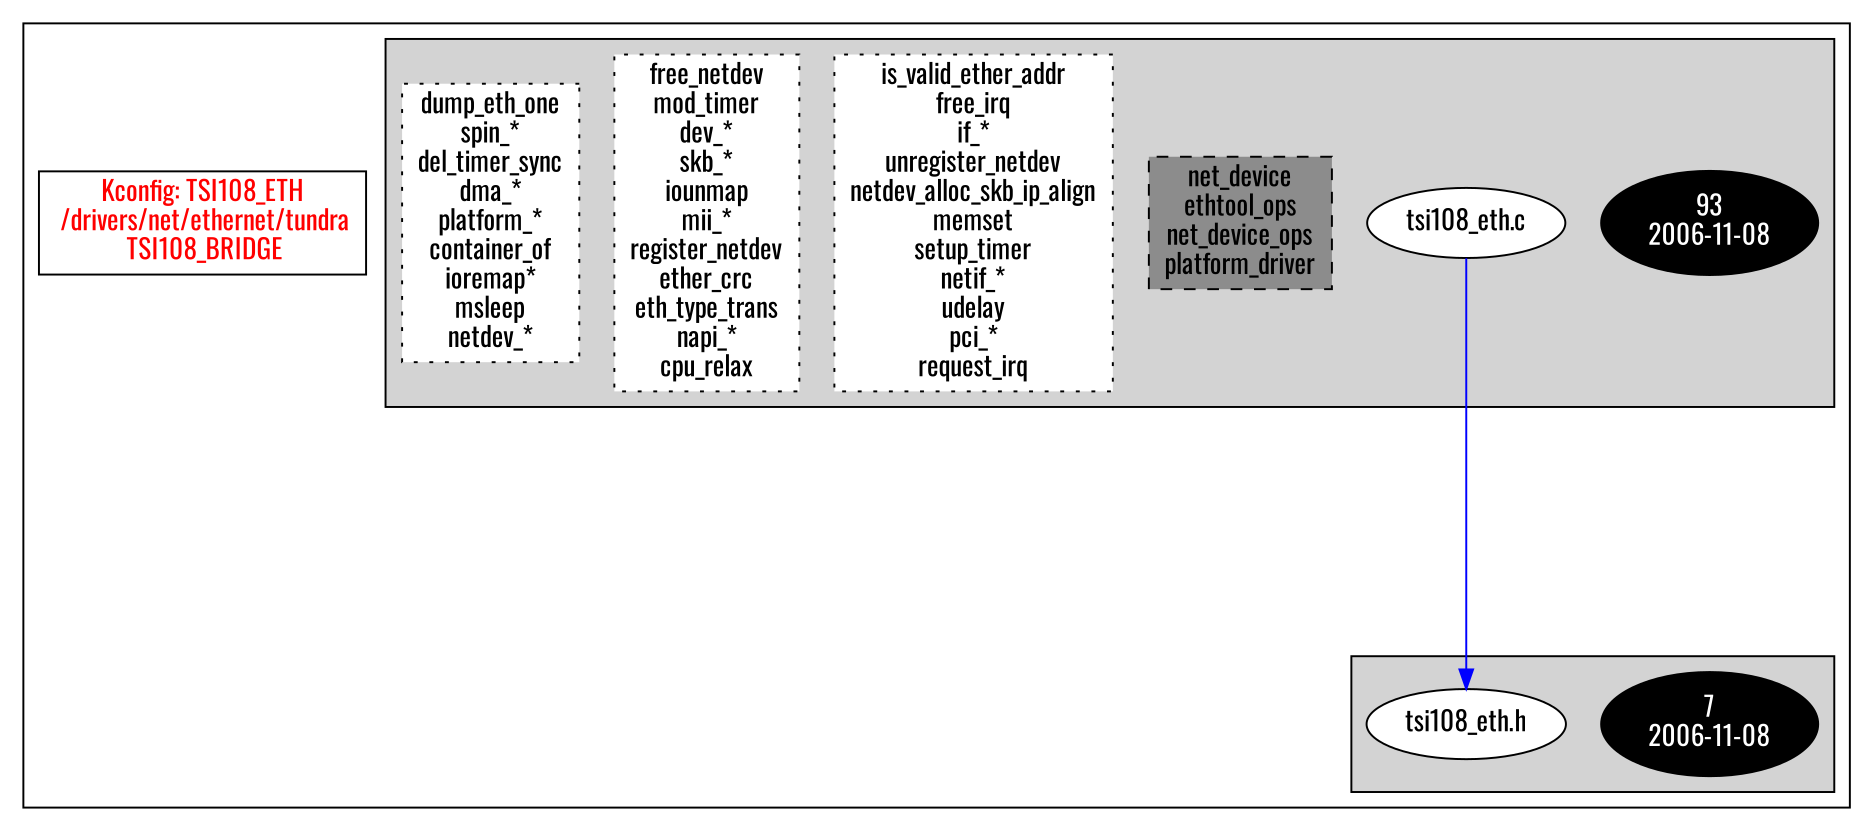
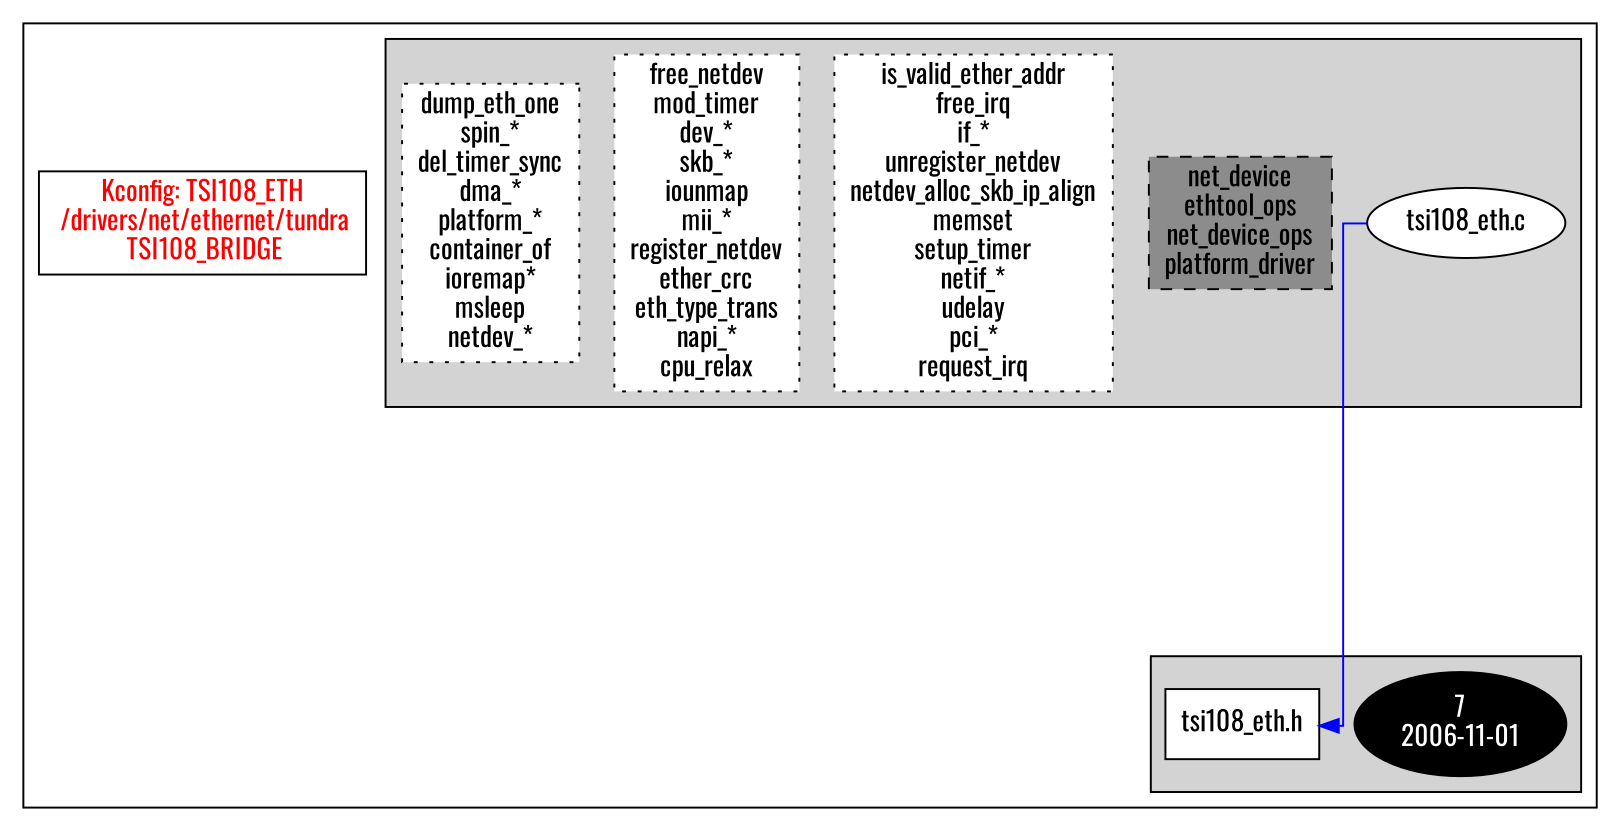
(1710, 223) -> none
(1466, 724) -> (1242, 724)
(1710, 724) -> (1460, 724)
